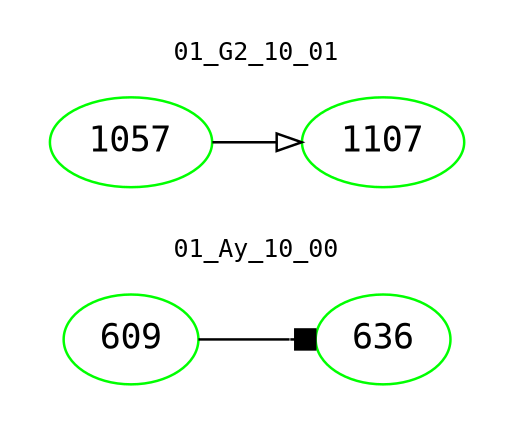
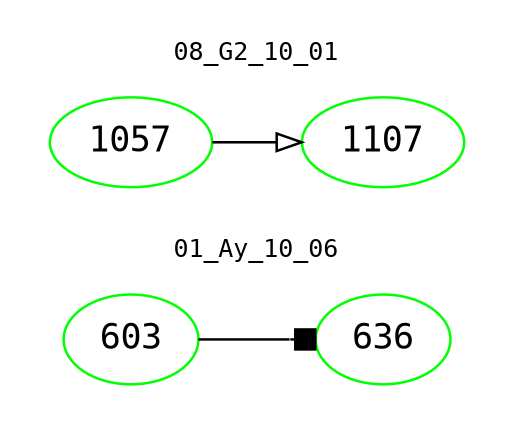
(257, 54) -> (257, 54)
(257, 251) -> (257, 251)
(131, 339) -> (131, 339)
